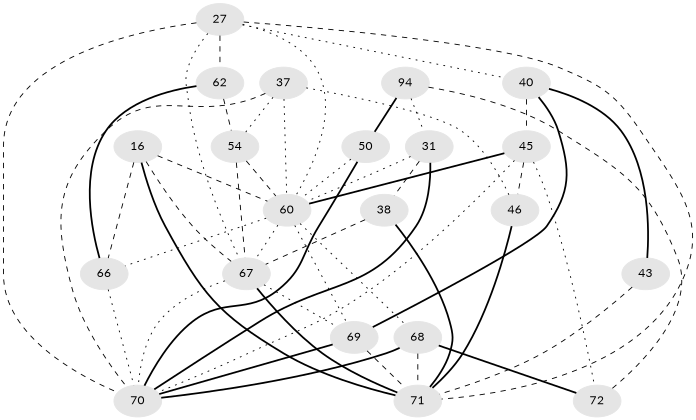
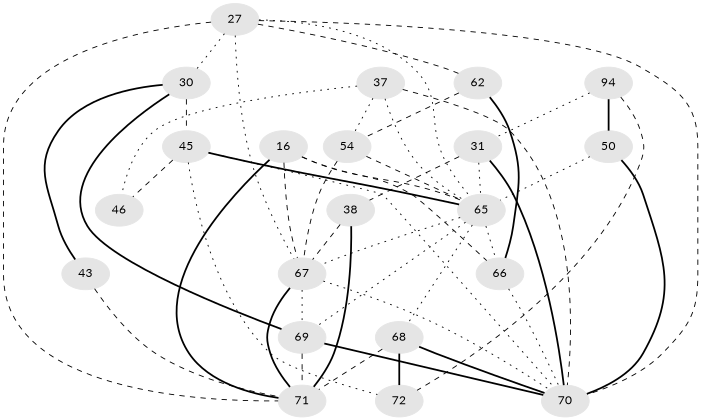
(526, 83) -> (186, 83)
(287, 210) -> (481, 210)
(483, 313) -> none
